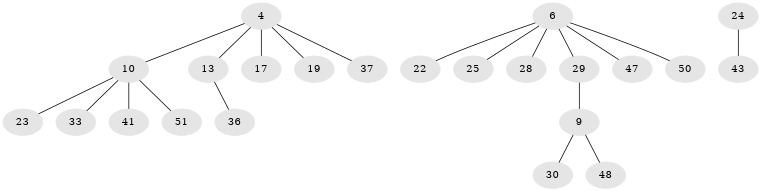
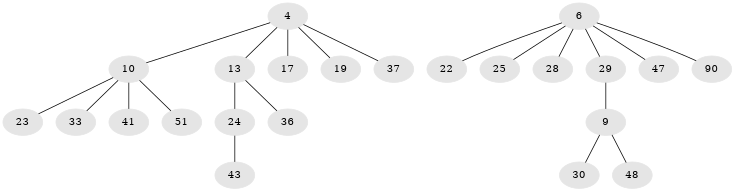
(685, 69) -> (712, 69)
none -> (235, 96)
